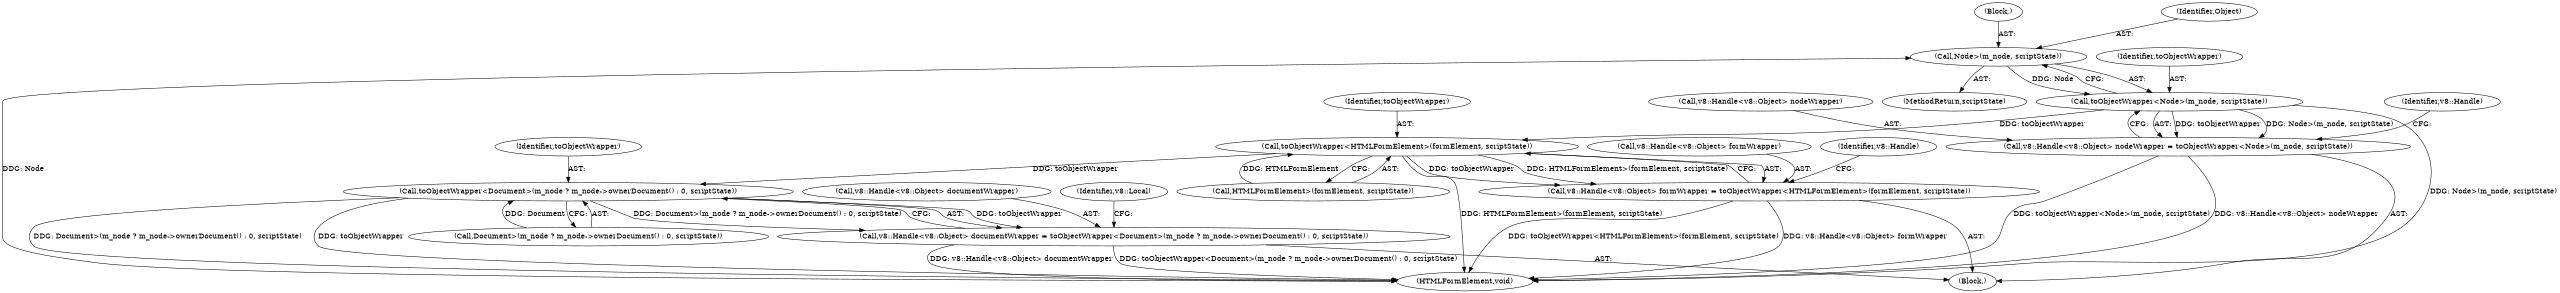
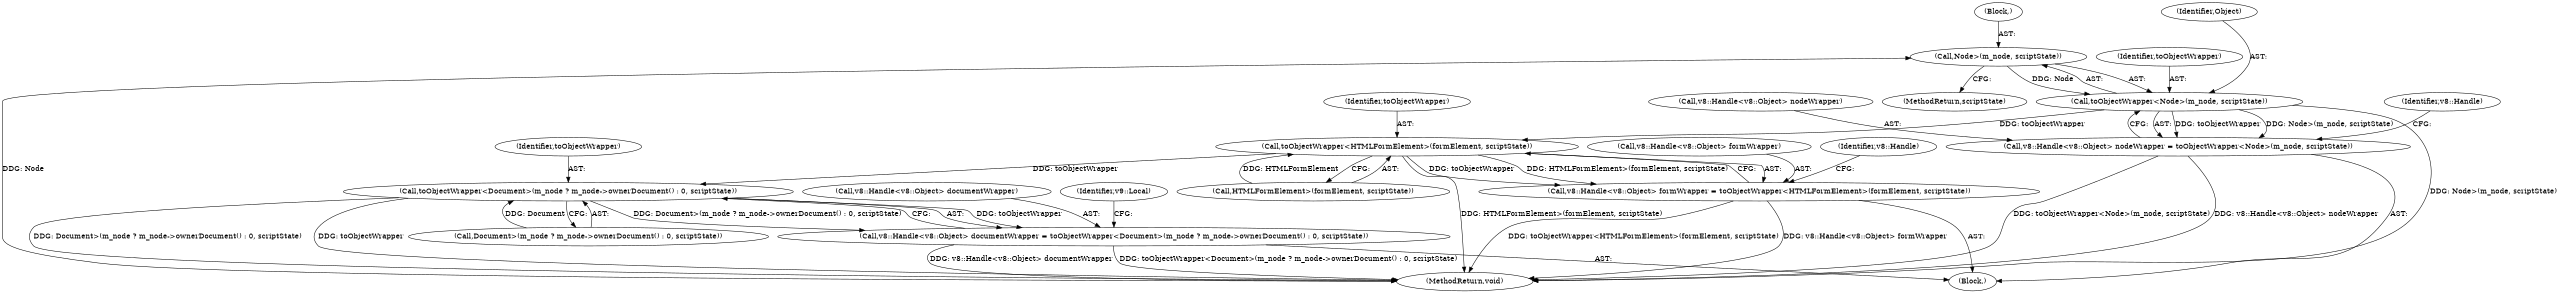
(2110, 33) -> (2250, 59)
(1983, 79) -> (1983, 79)
(2096, 79) -> (2096, 79)
(1114, 192) -> (1114, 192)
(1465, 282) -> (1465, 282)
